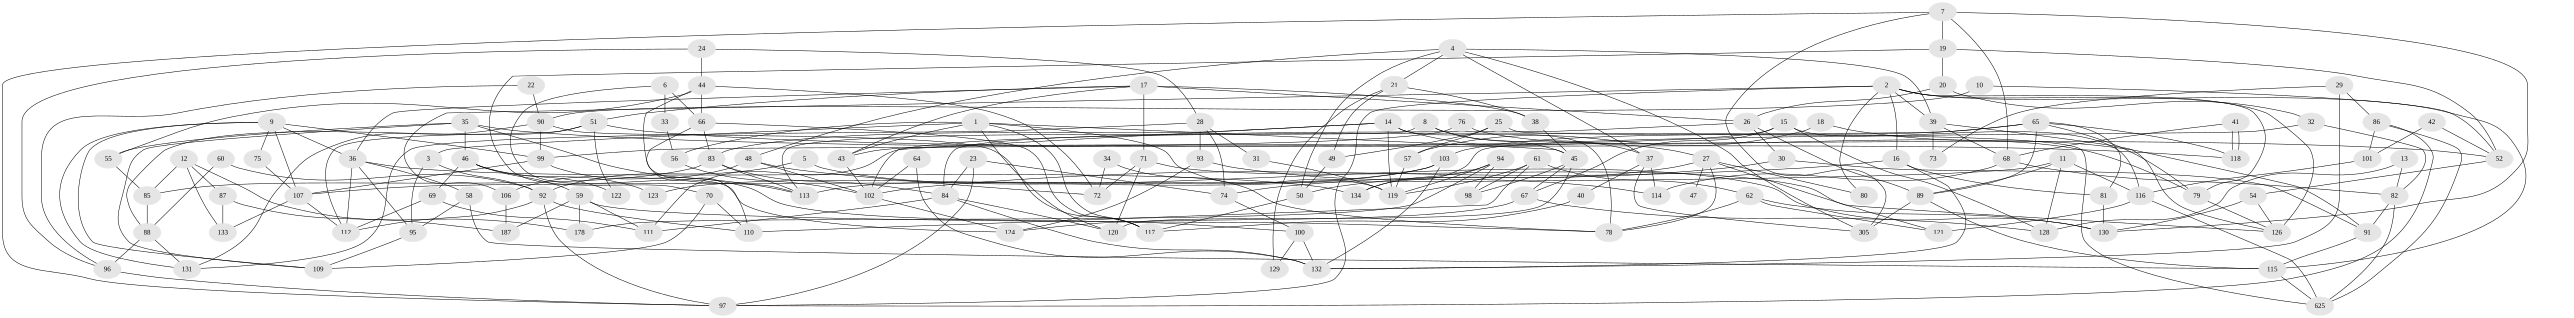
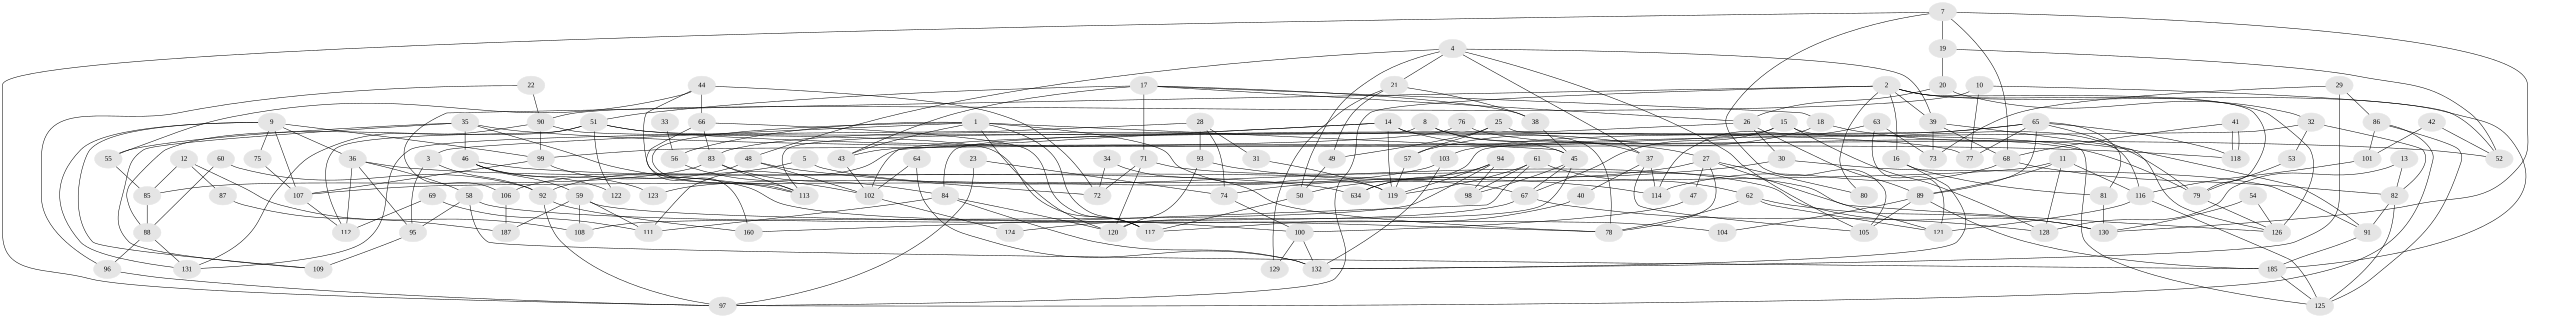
(702, 49) -> none
(665, 85) -> none
(735, 97) -> (1533, 101)
none -> (1877, 122)
none -> (1970, 159)
none -> (2292, 159)
(1382, 173) -> none
(2376, 177) -> none
(448, 178) -> (1228, 175)
(959, 178) -> none
(1126, 183) -> (652, 158)
(709, 196) -> none
(1356, 196) -> (1356, 196)
(1110, 207) -> (1169, 208)
(468, 216) -> none
none -> (1573, 219)
(223, 233) -> none
(580, 233) -> (580, 233)
(749, 233) -> (749, 233)
none -> (1722, 233)
(1864, 233) -> (1864, 233)
(2272, 269) -> (2272, 269)
(2320, 306) -> (2320, 306)
